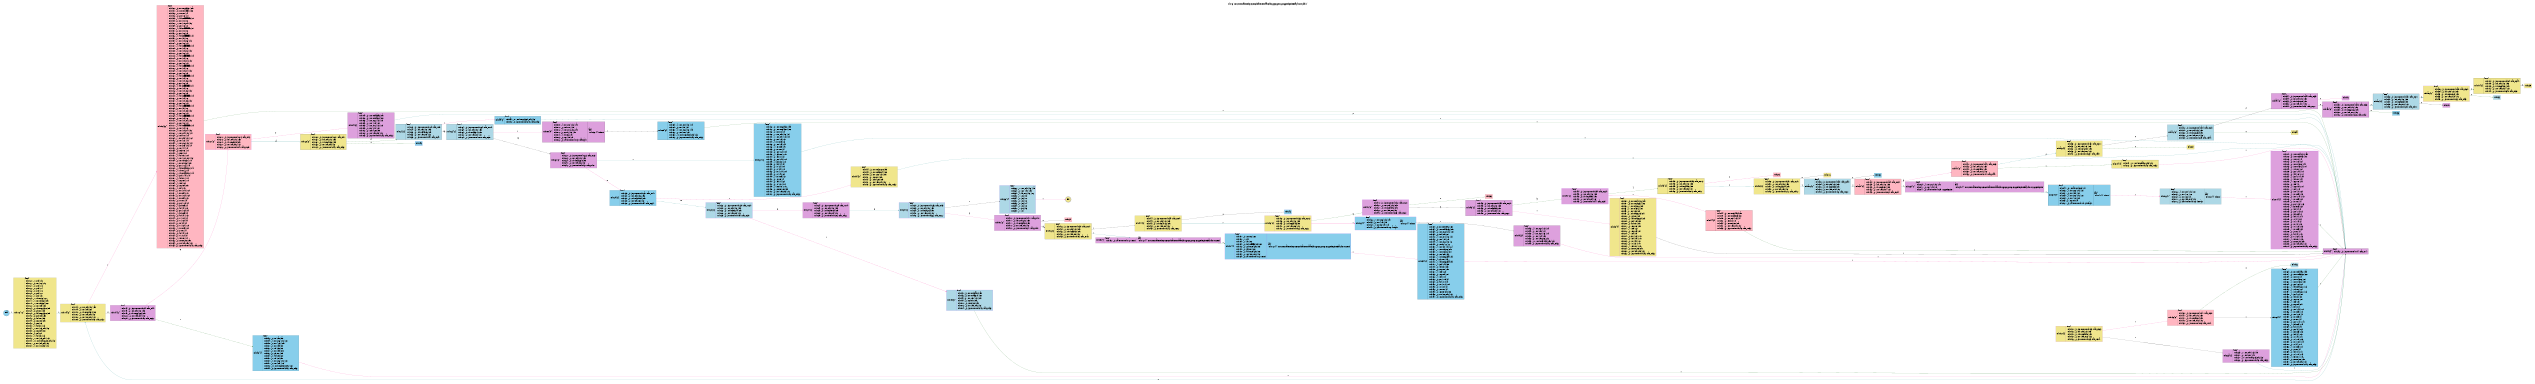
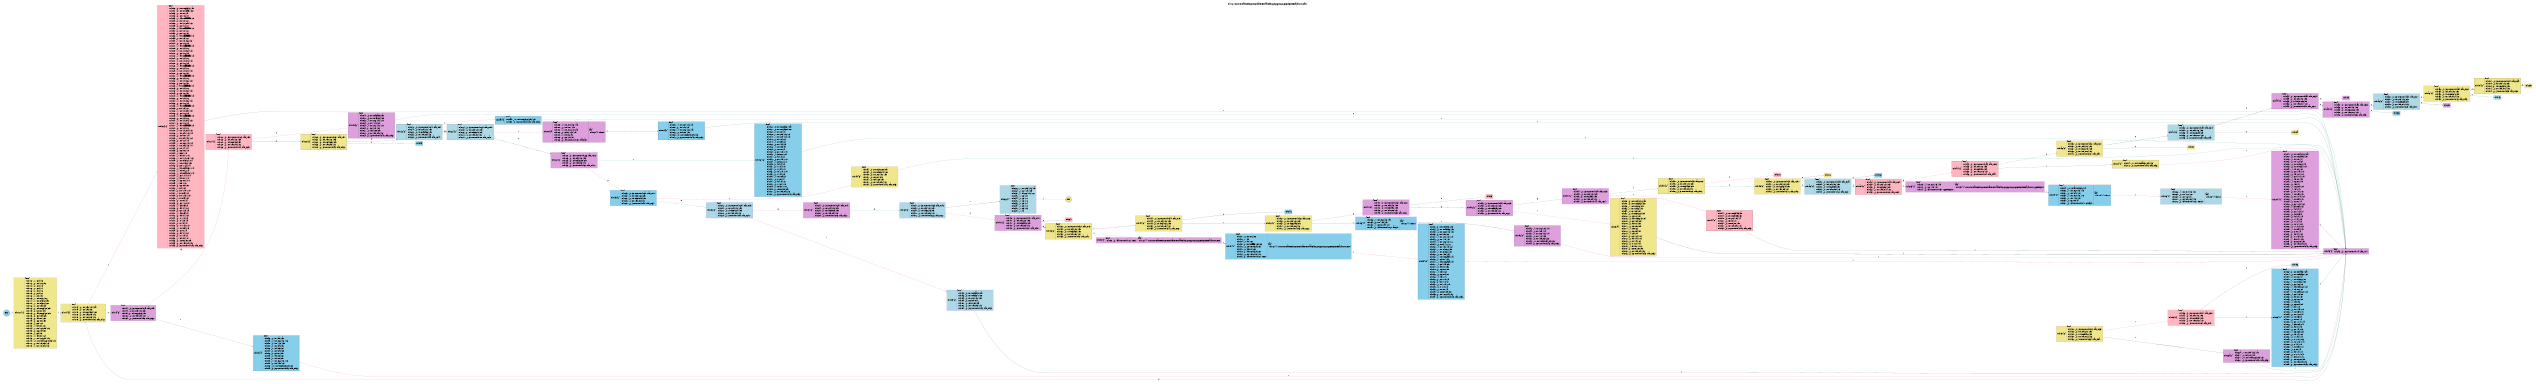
(6, 313) -> (7, 313)
